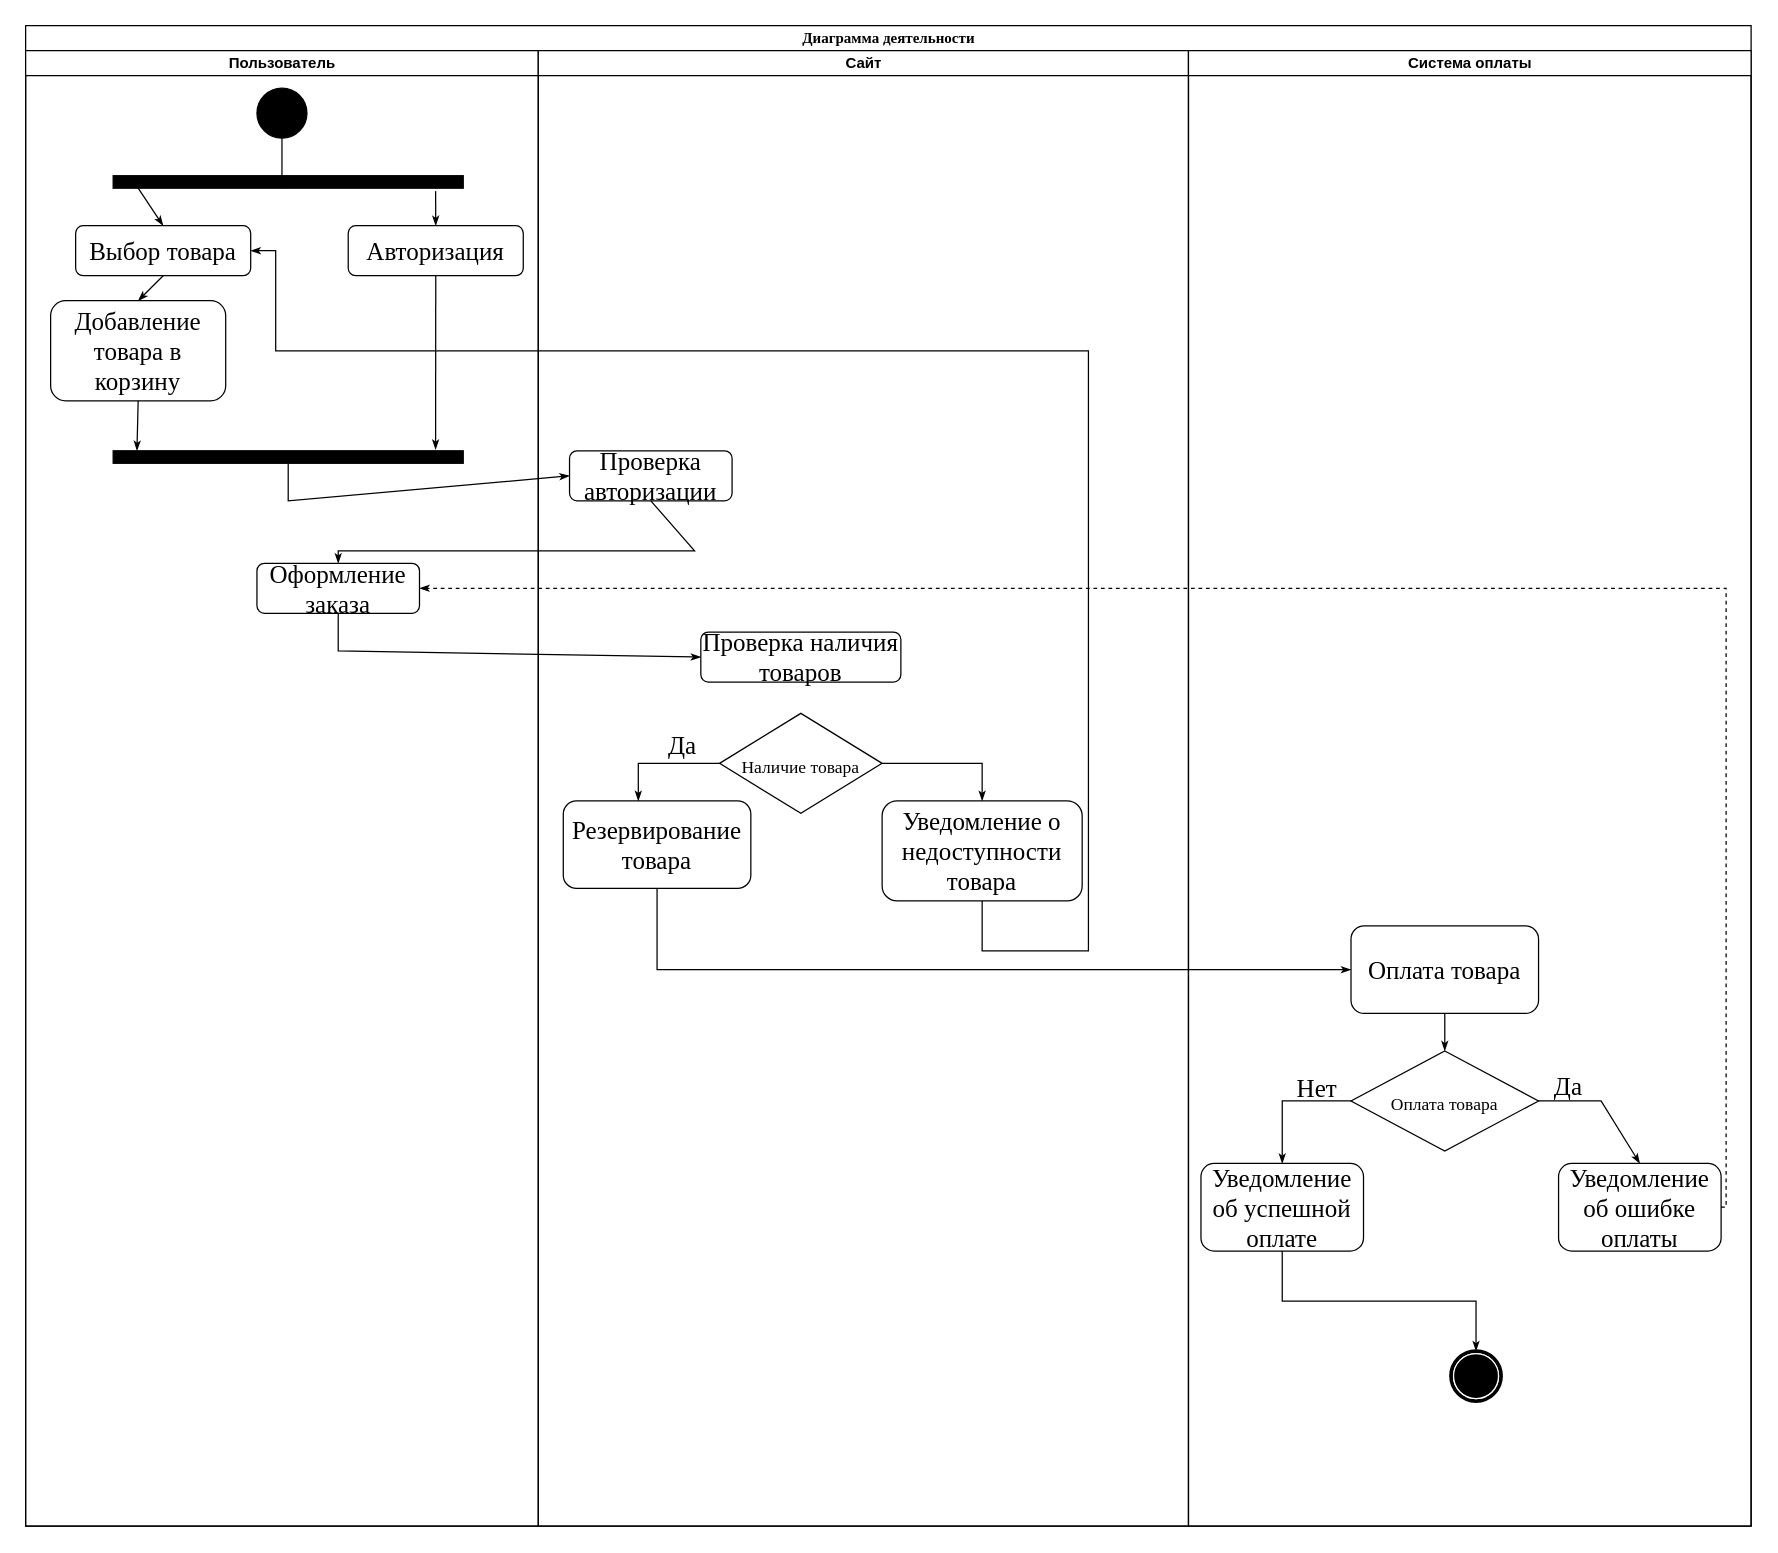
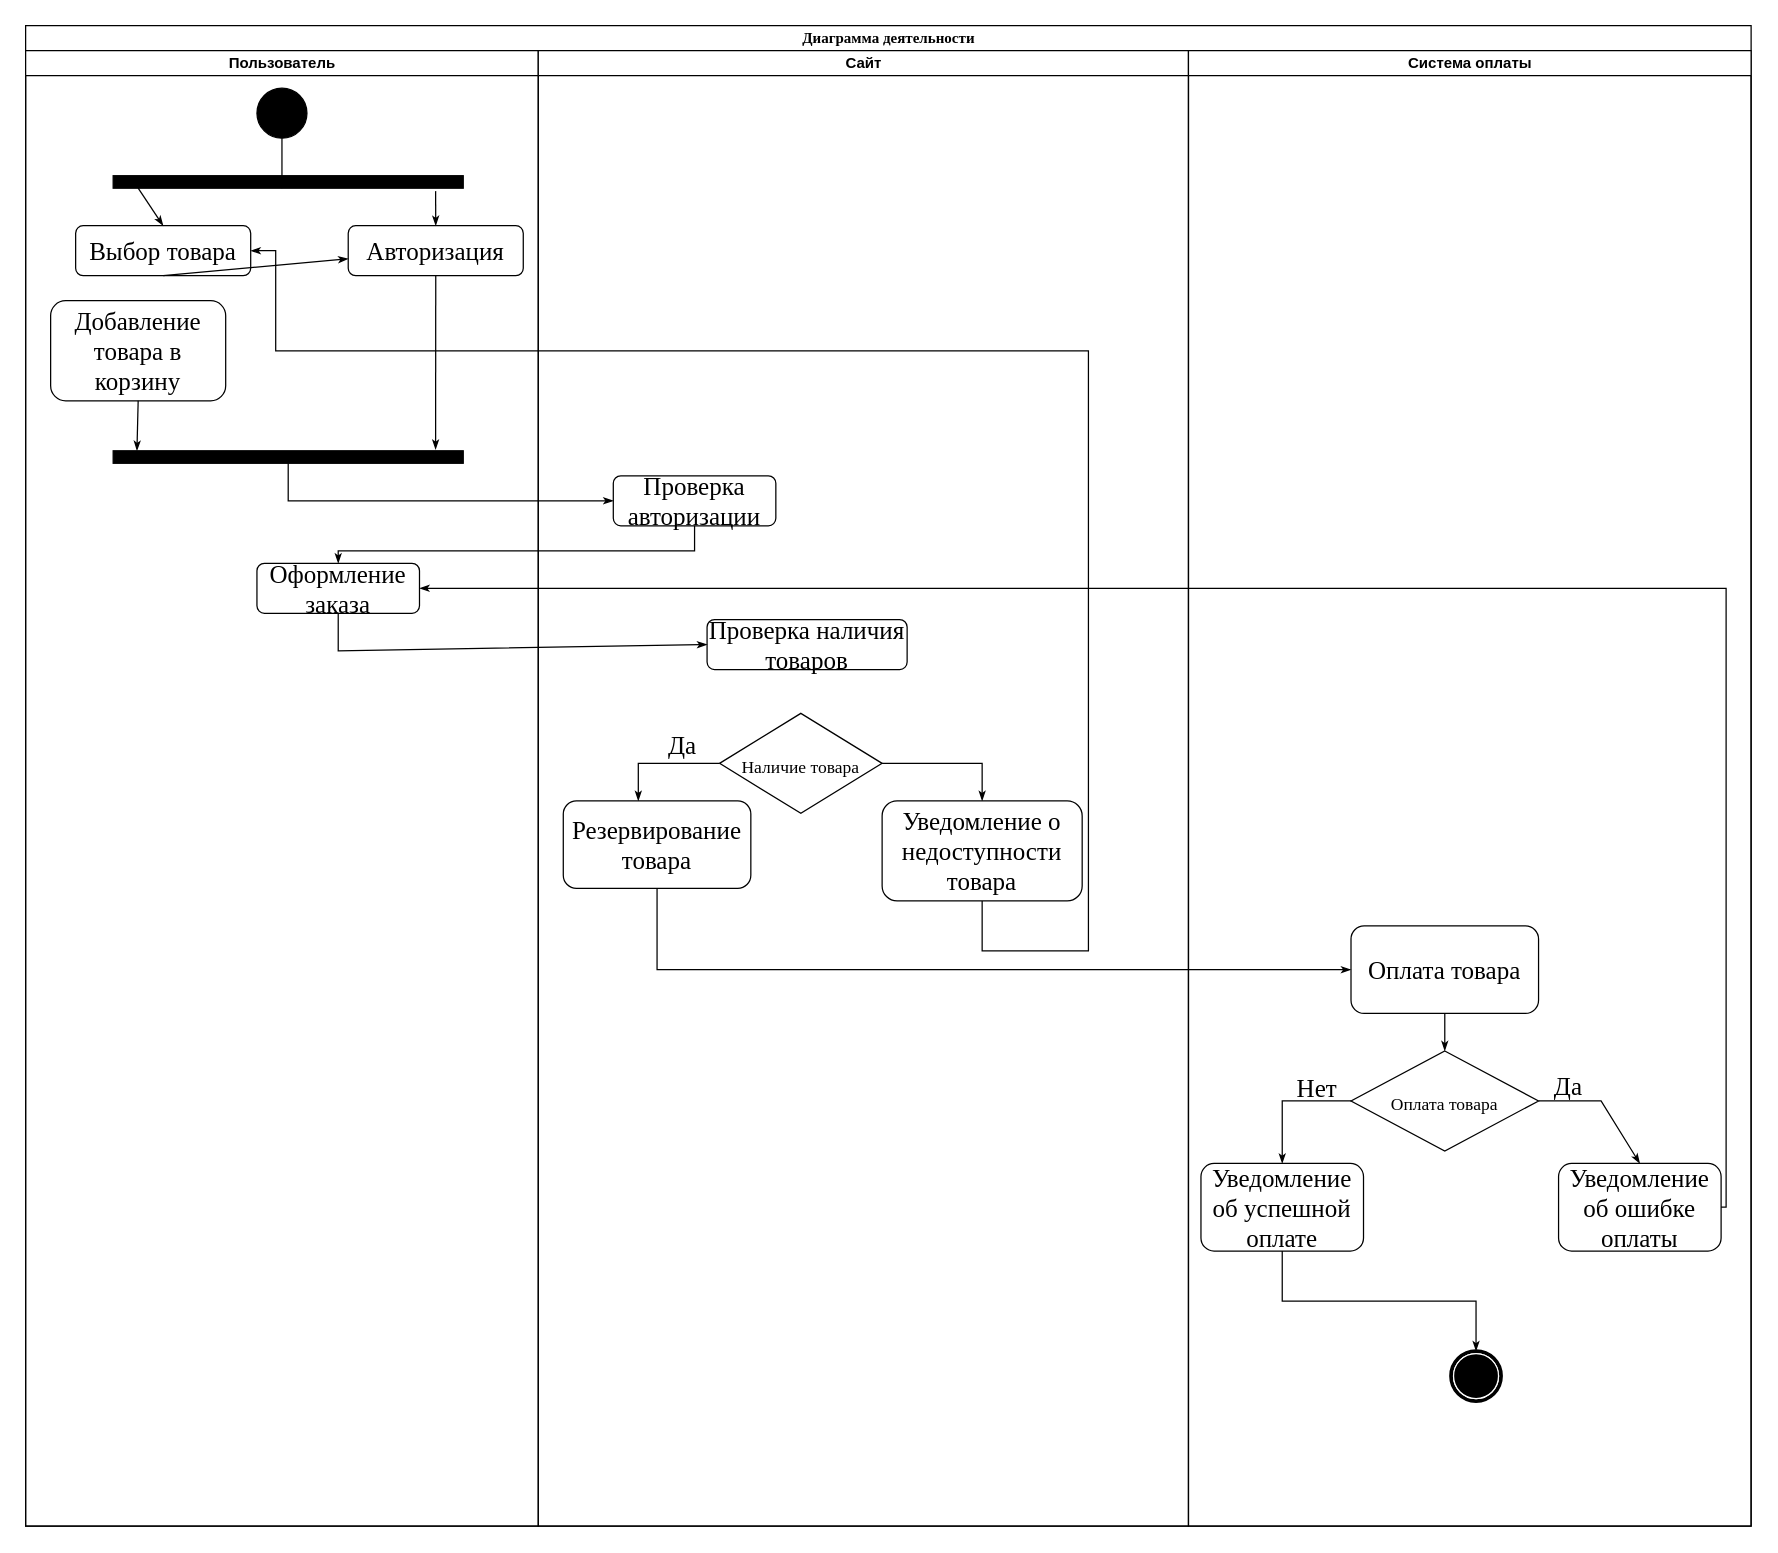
(153, 286) -> (252, 267)
(651, 476) -> (694, 501)
(1388, 588) -> (1388, 588)
(801, 657) -> (807, 644)
